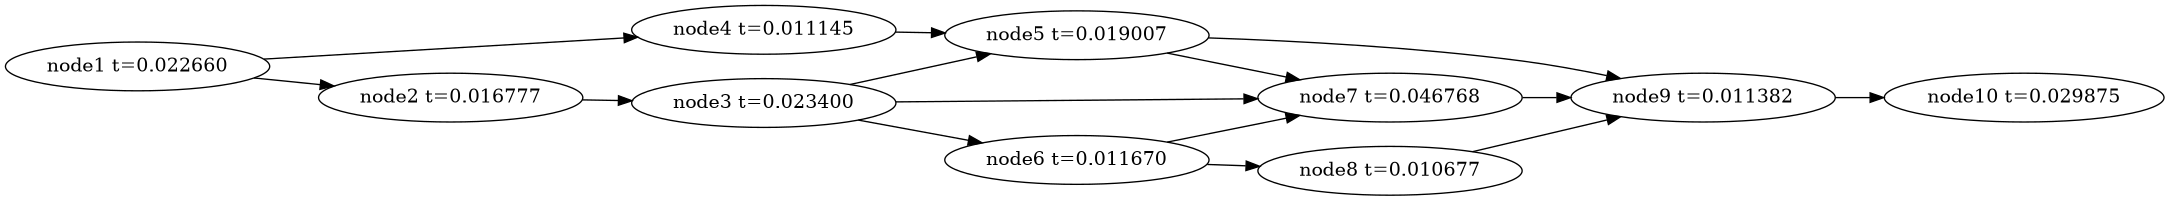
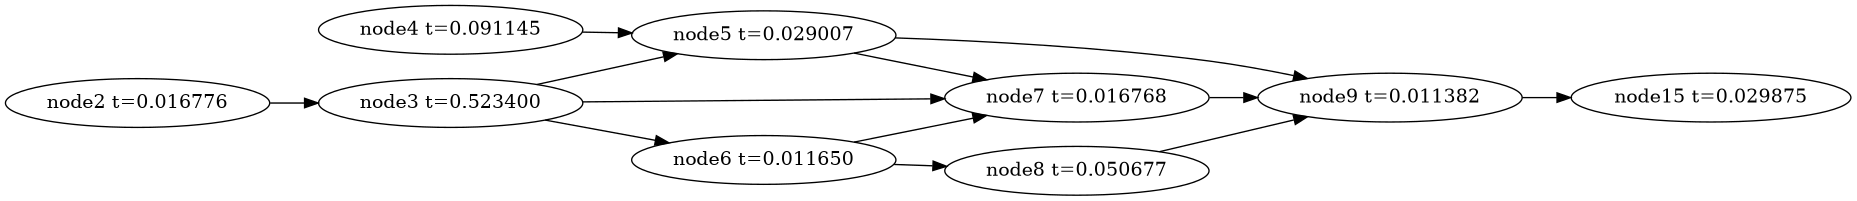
(764, 30) -> (451, 30)
(1077, 35) -> (764, 35)
(138, 66) -> none
(451, 98) -> (138, 103)
(1390, 98) -> (1077, 98)
(2024, 98) -> (1711, 98)
(764, 103) -> (451, 103)
(1077, 160) -> (764, 160)
(1390, 171) -> (1077, 171)
